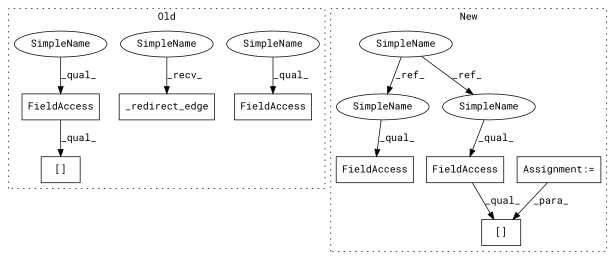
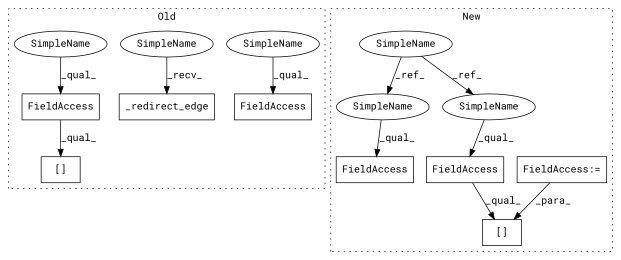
(559, 170) -> (562, 170)
